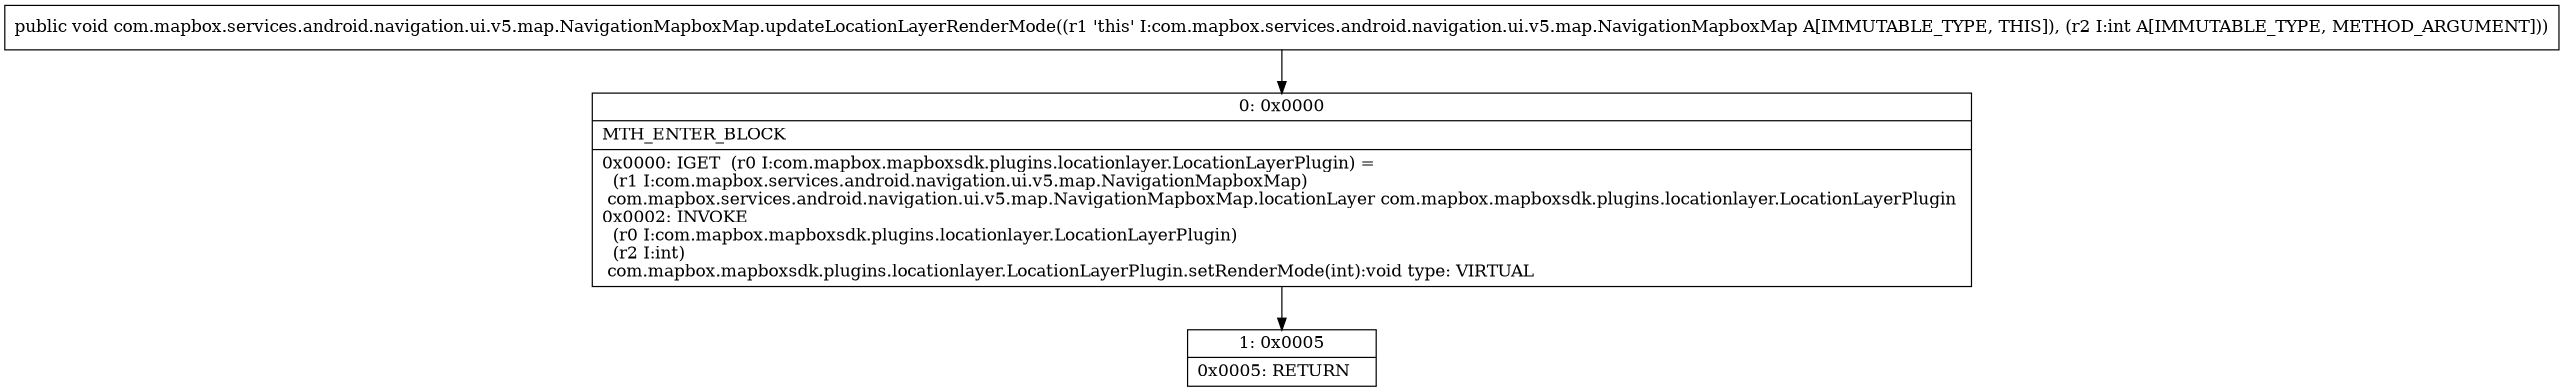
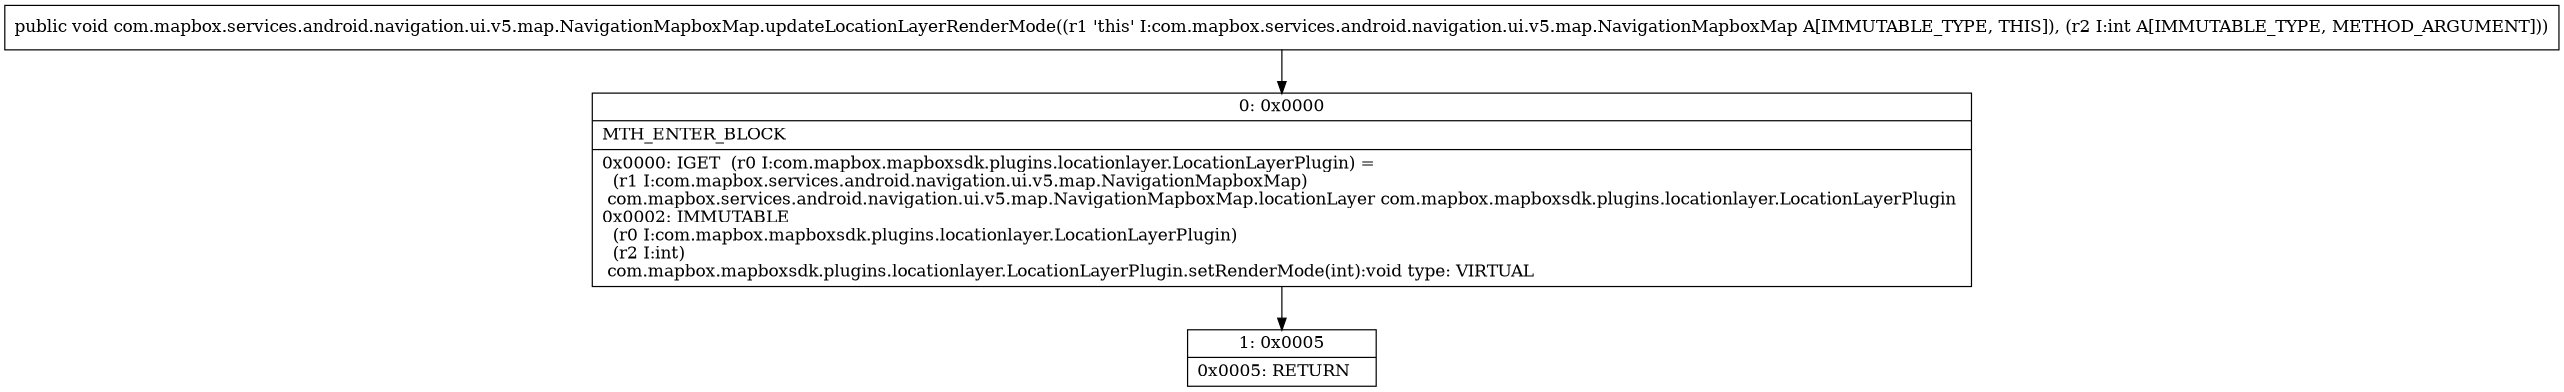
(681, 217) -> (702, 217)
